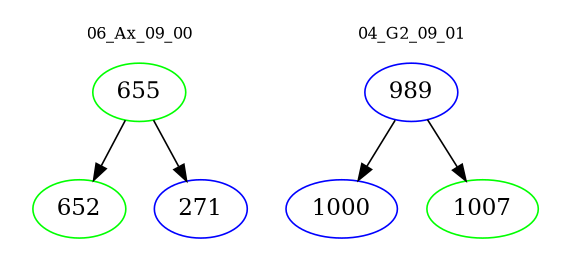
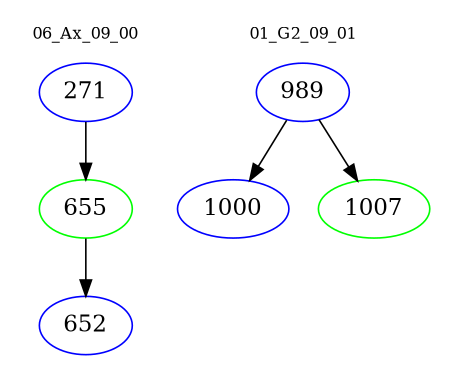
(412, 35) -> (304, 35)
(166, 143) -> (86, 143)
(79, 209) -> (86, 326)
